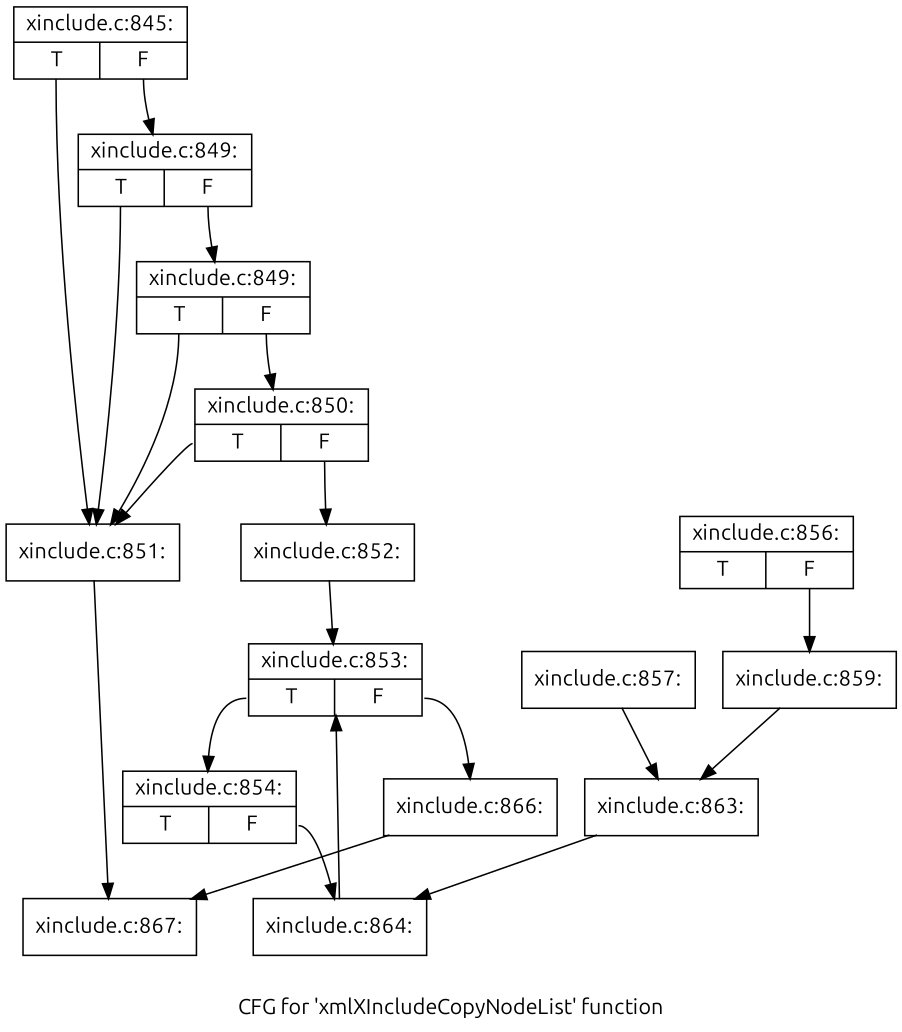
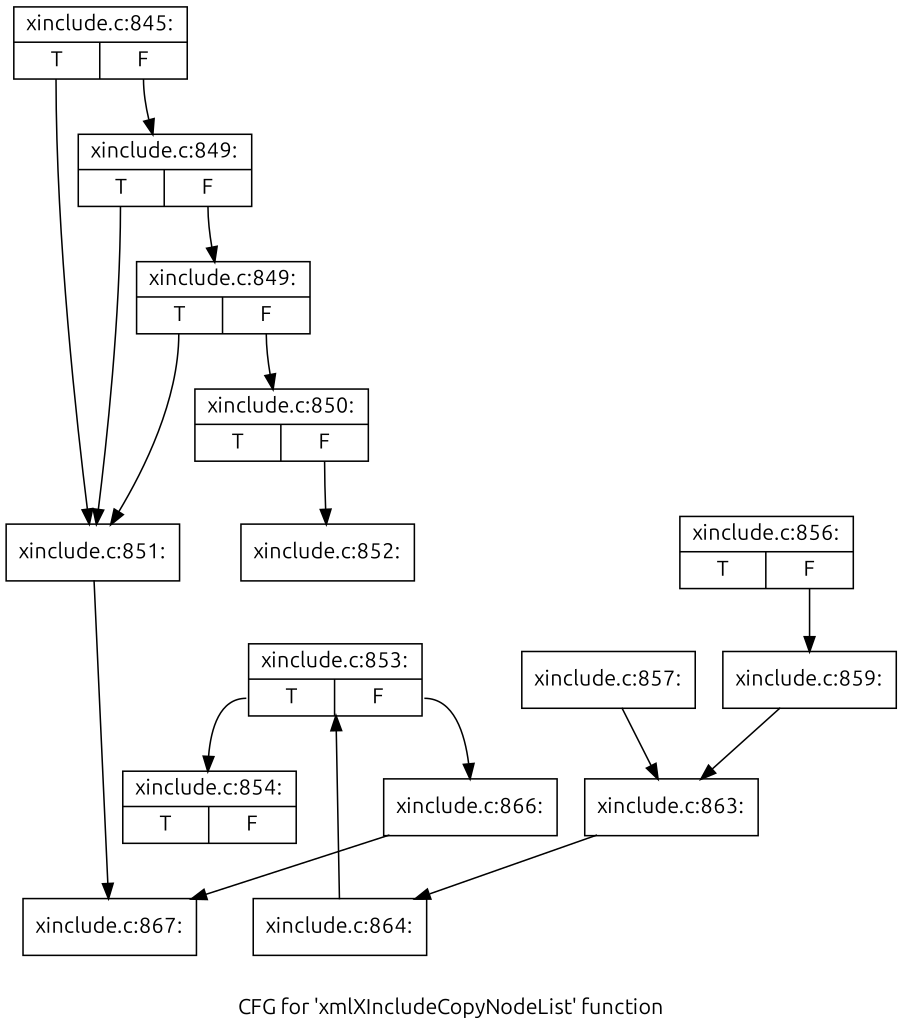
(158, 477) -> none
(331, 605) -> none
(318, 848) -> none
